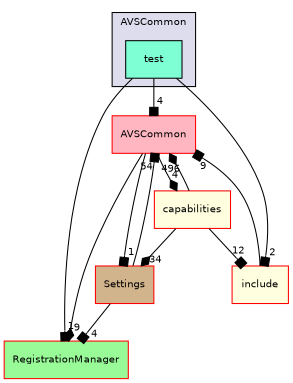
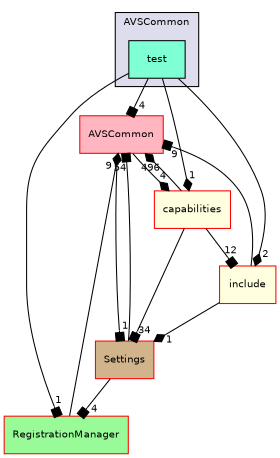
none -> (176, 128)
(245, 156) -> (245, 156)
(98, 237) -> (93, 291)
(163, 243) -> (161, 280)
none -> (192, 319)
